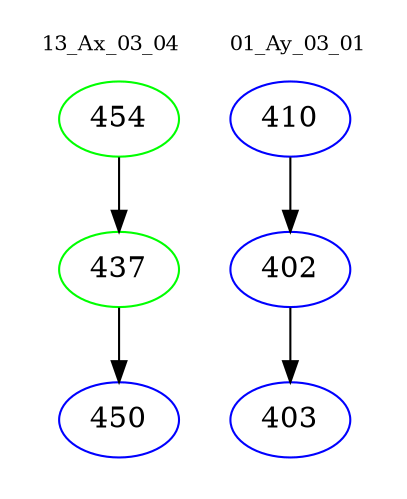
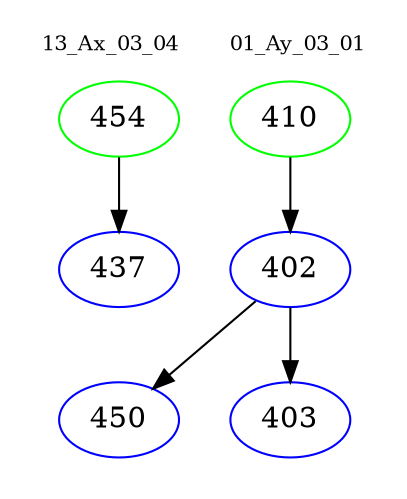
(290, 119) -> (290, 119)
(119, 269) -> (119, 269)
(119, 334) -> (228, 325)
